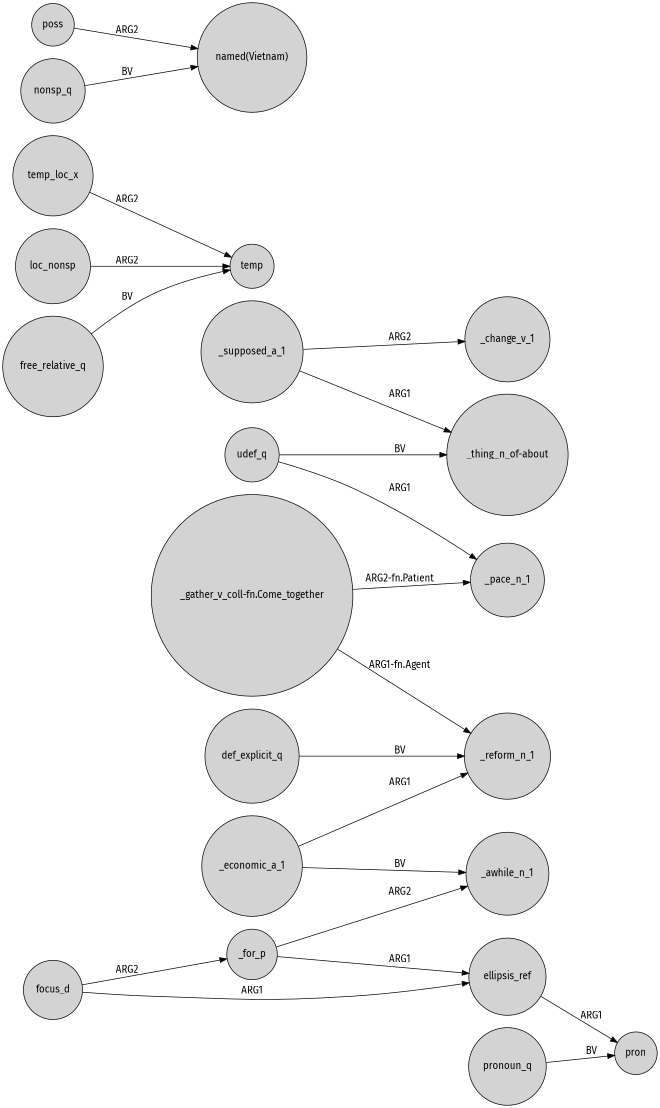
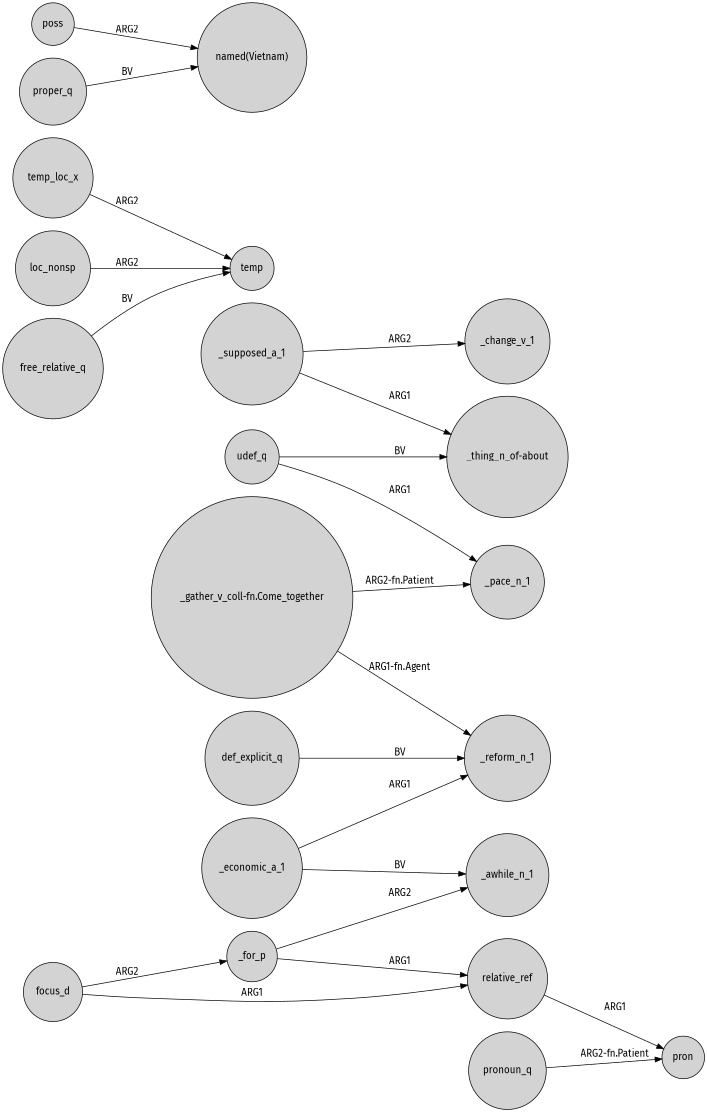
(53, 91) -> (53, 92)
(507, 977) -> (507, 979)
(591, 1051) -> (615, 1054)
